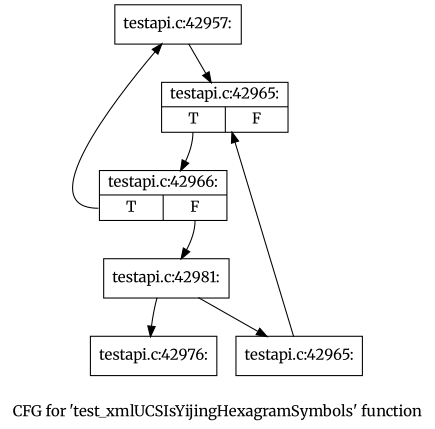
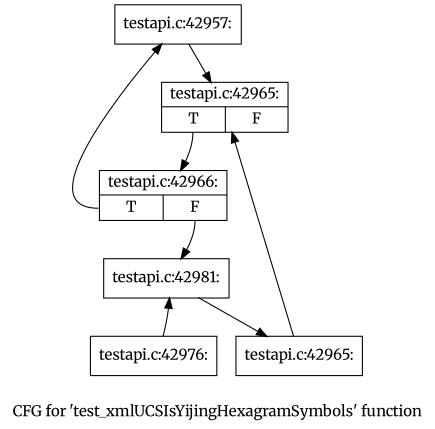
(154, 312) -> (166, 323)
